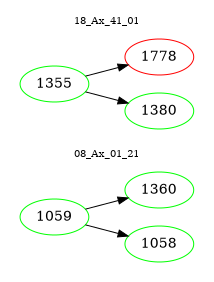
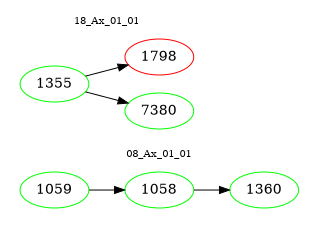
(107, 22) -> (107, 22)
(159, 57) -> (159, 57)
(159, 111) -> (159, 111)
(107, 154) -> (159, 154)
(102, 205) -> (207, 190)
